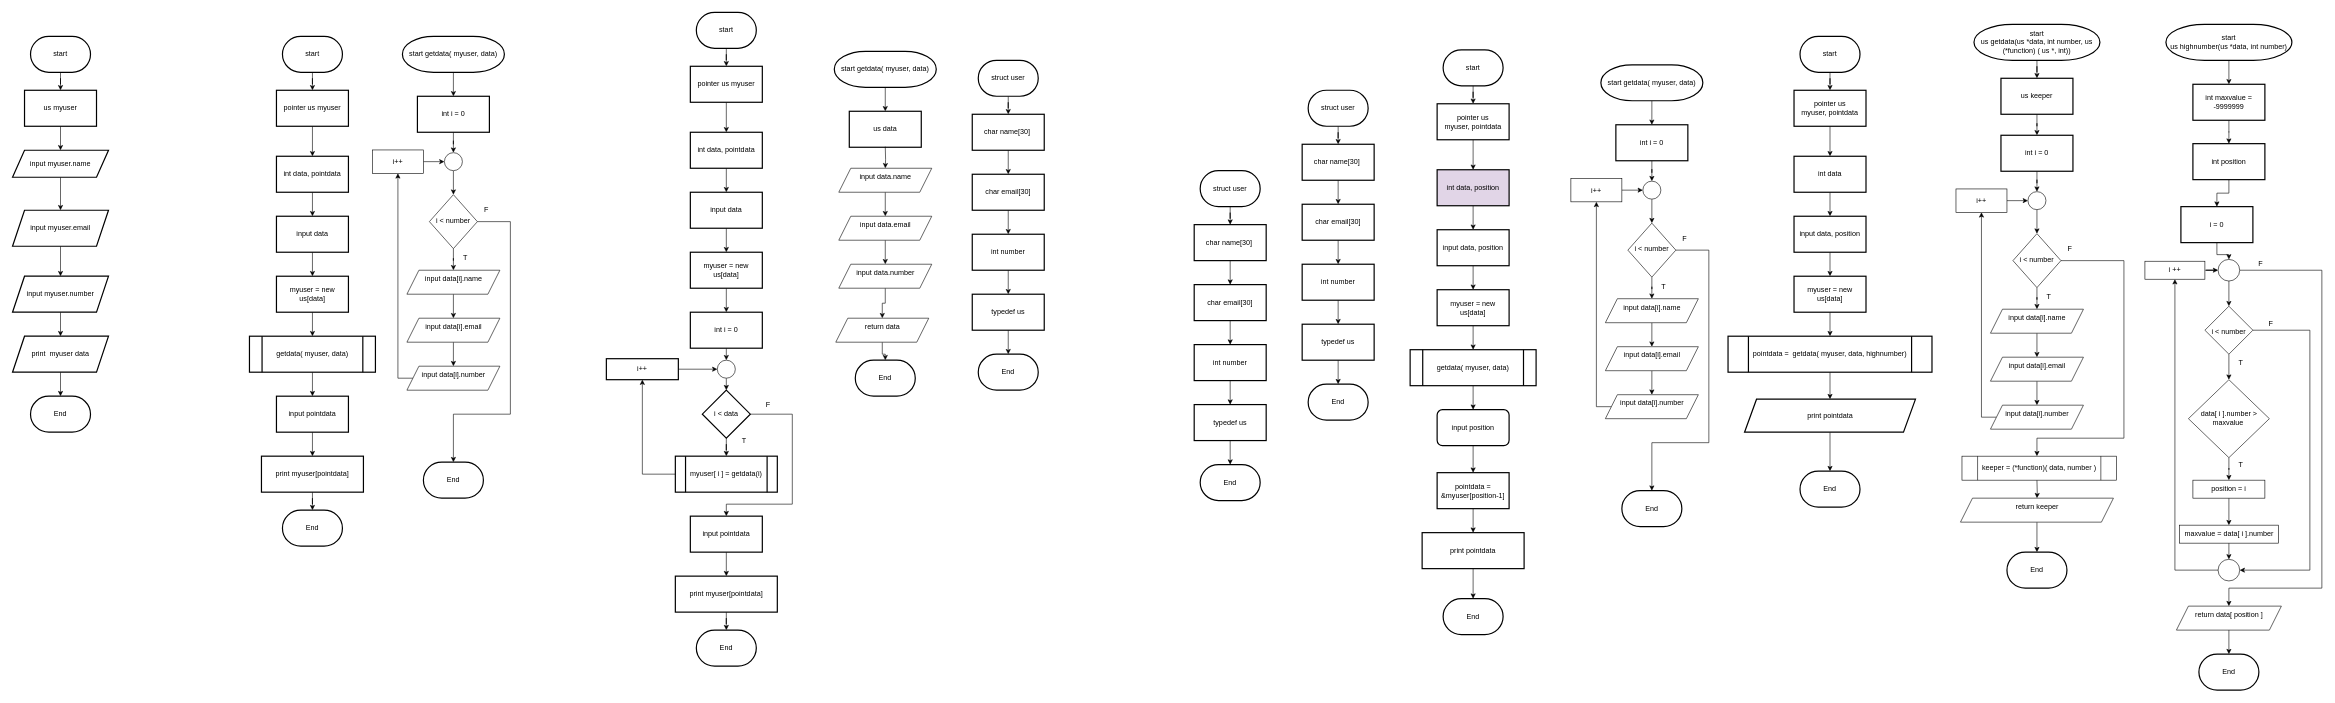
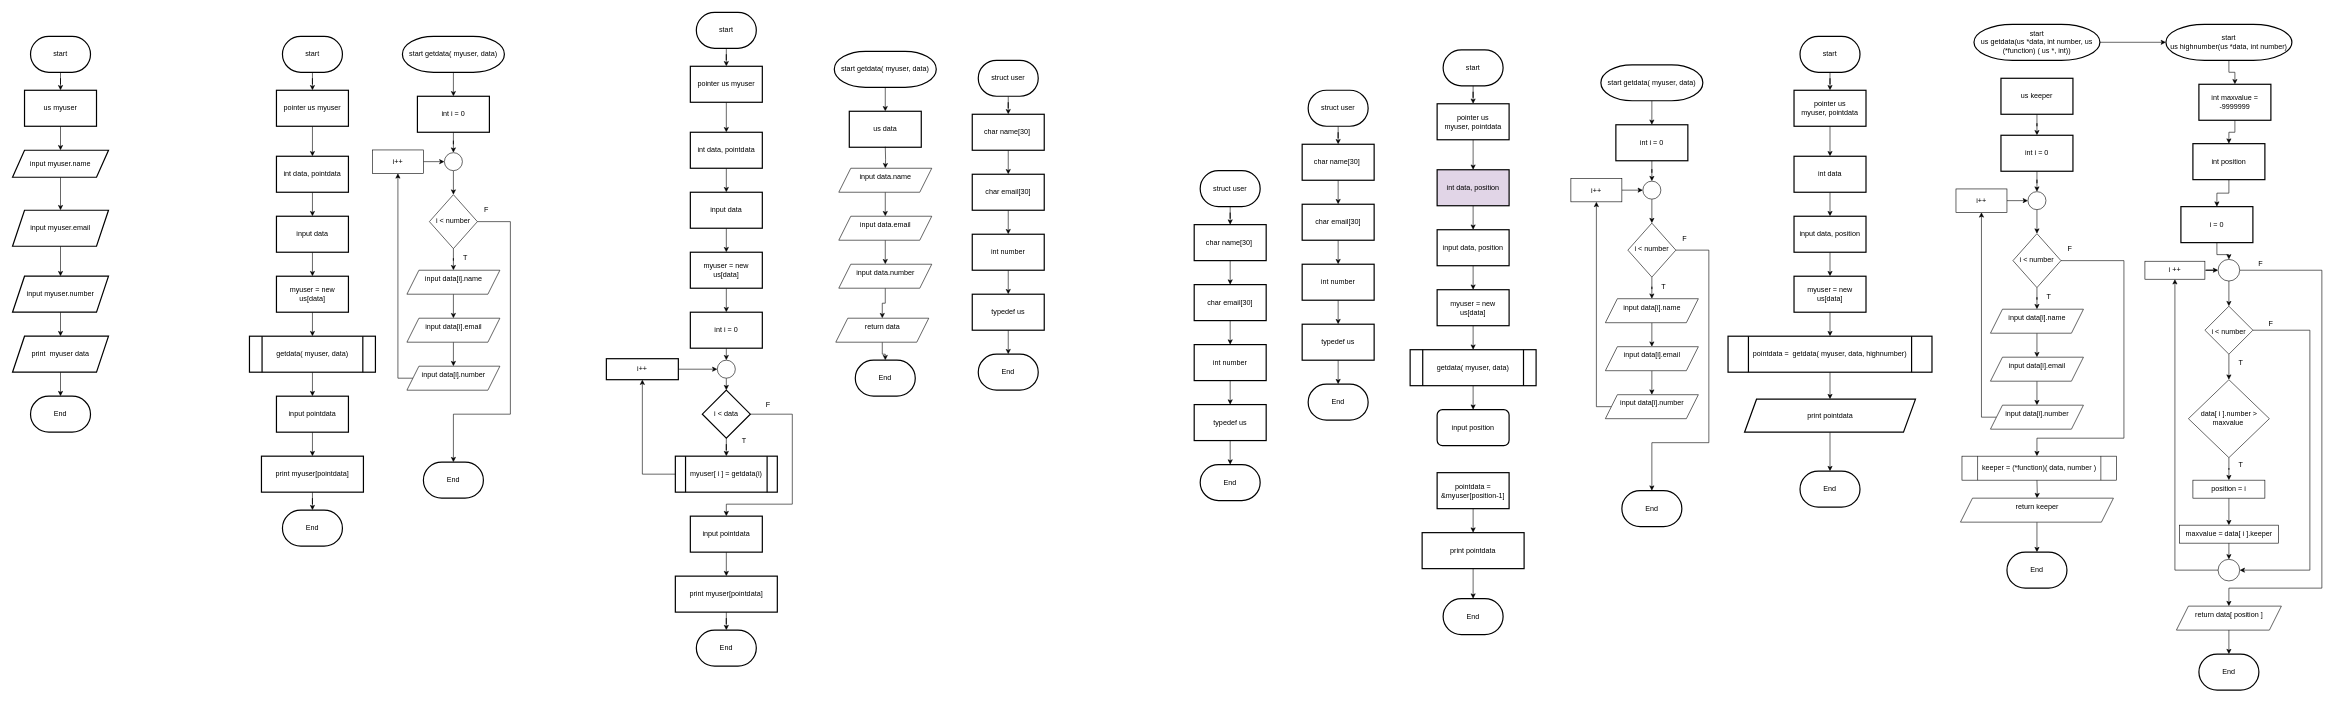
(2037, 69) -> (2160, 42)
(2229, 102) -> (2235, 102)
(1473, 467) -> none
(2230, 534) -> (2230, 534)
